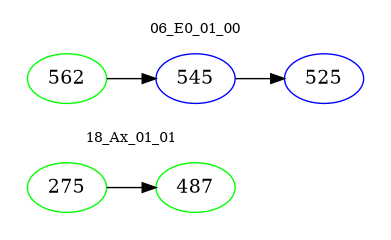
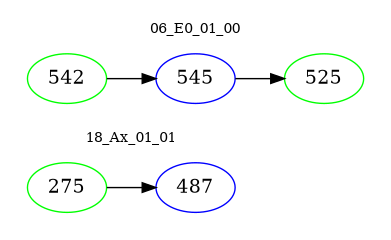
(67, 79) -> (67, 79)
(324, 79) -> (324, 79)
(196, 188) -> (196, 188)
